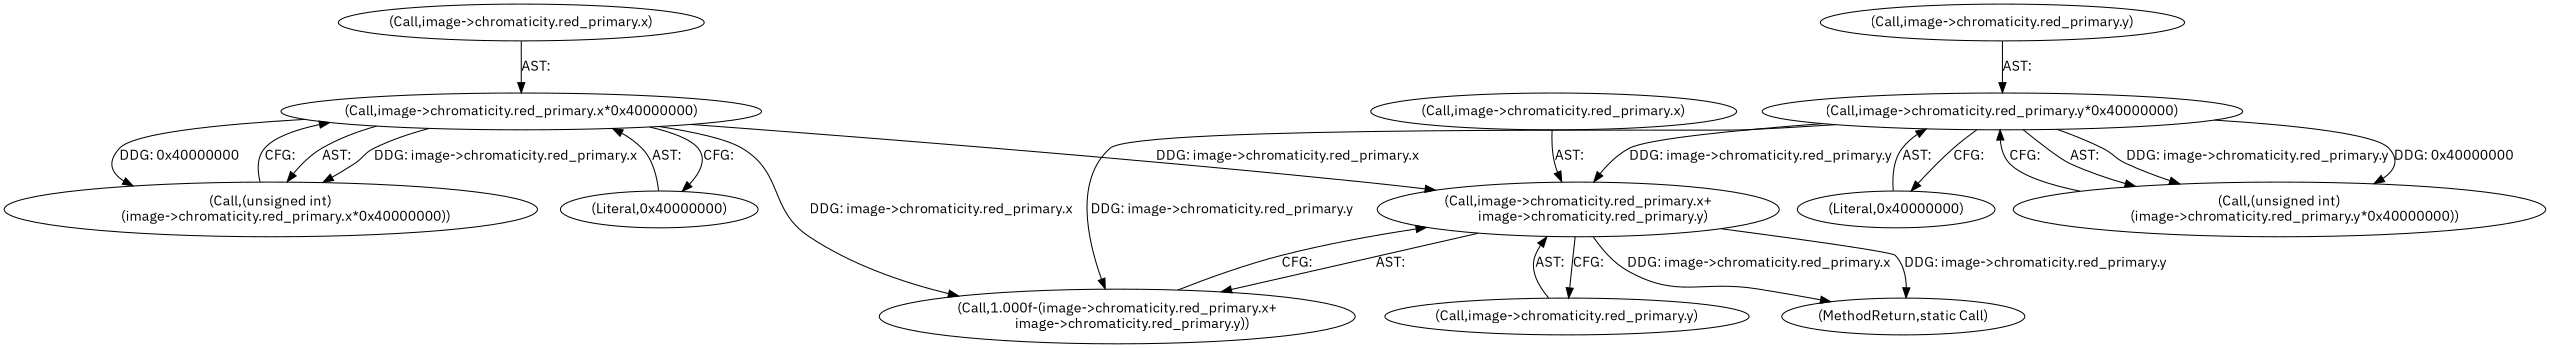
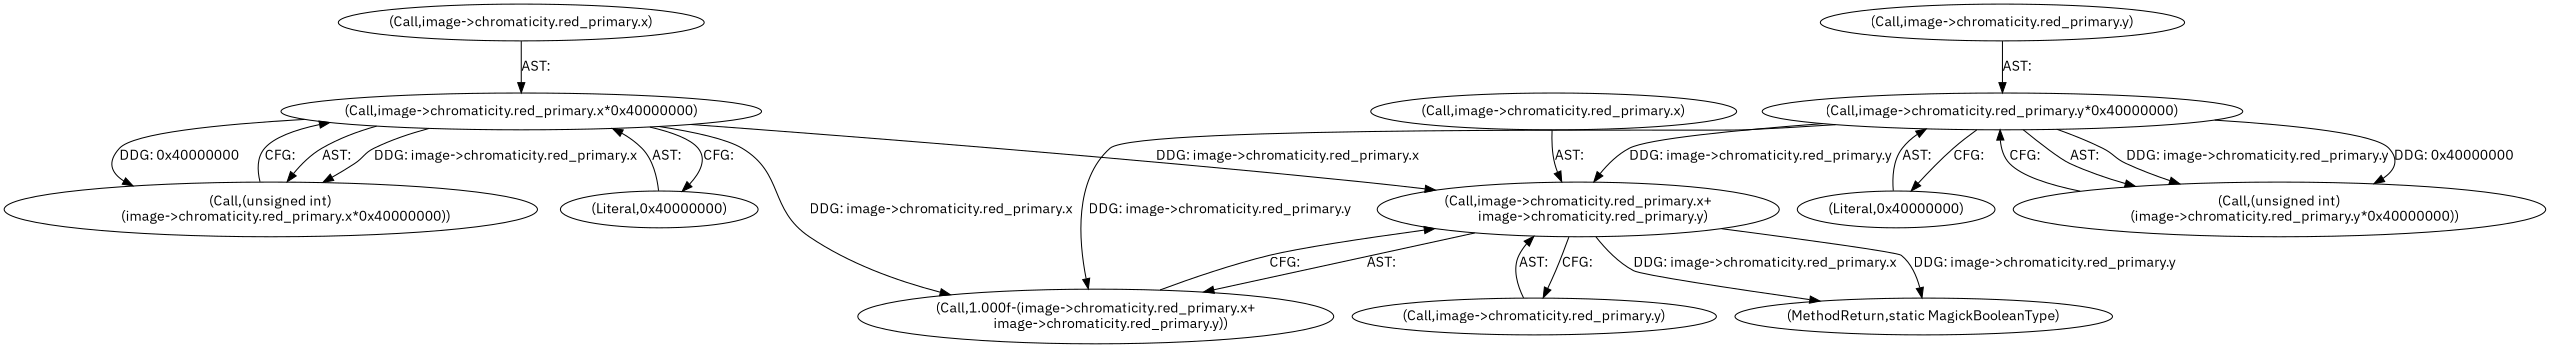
(1903, 316) -> (1924, 316)
